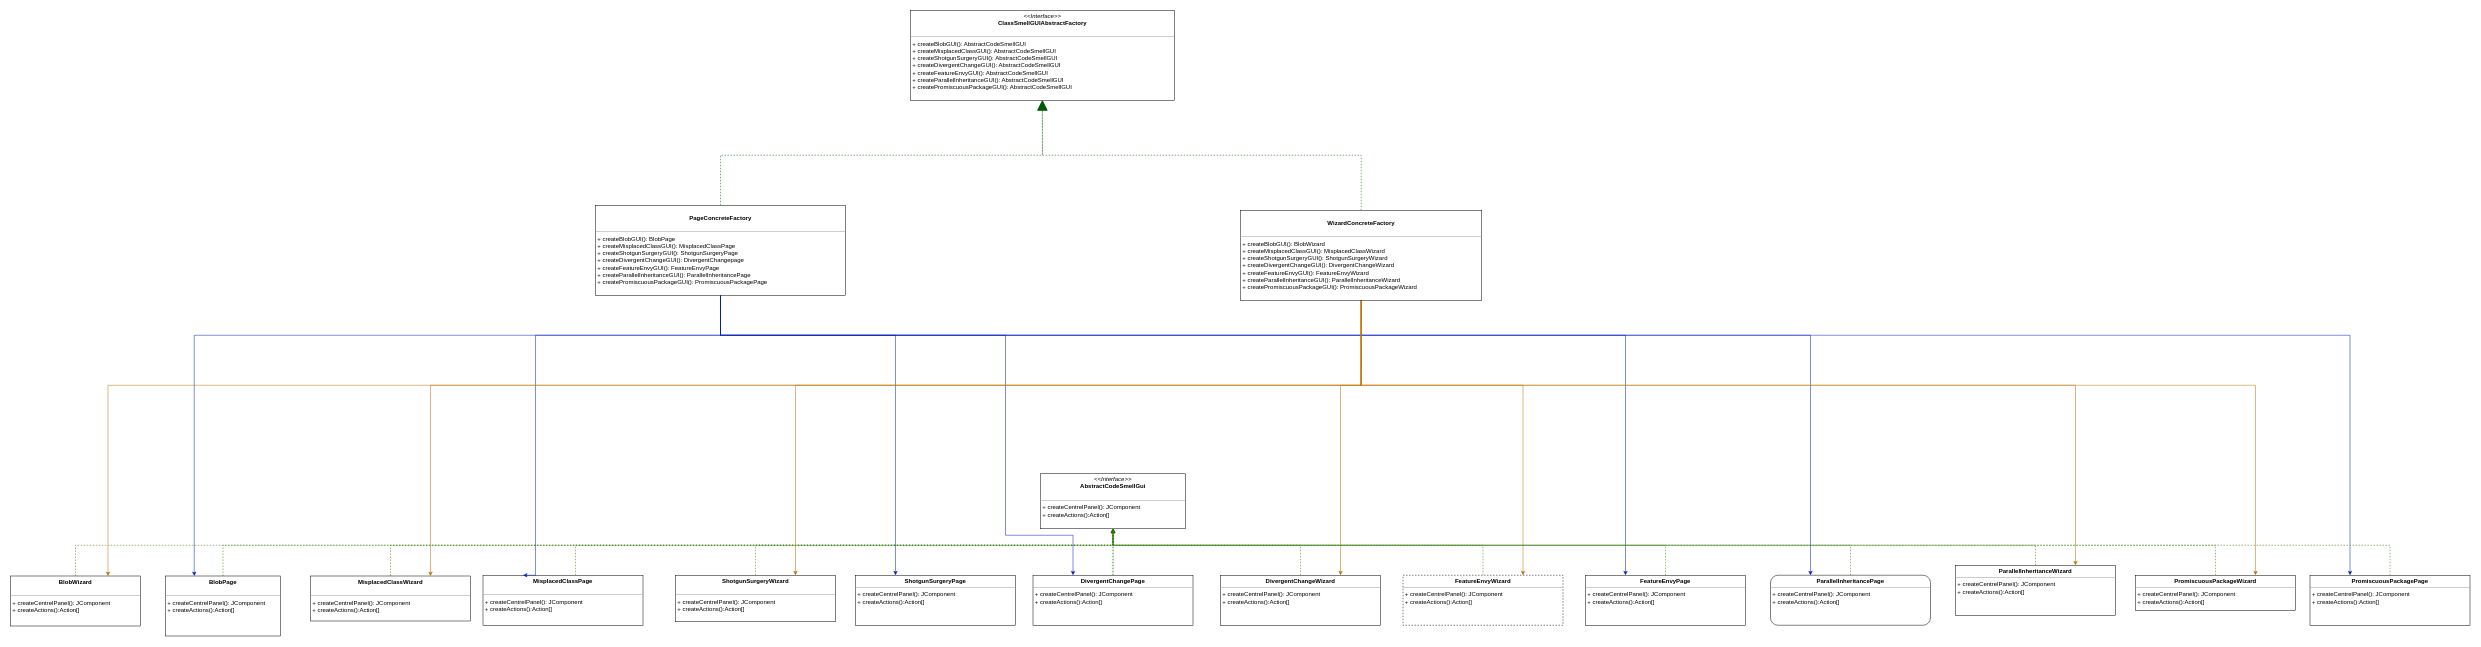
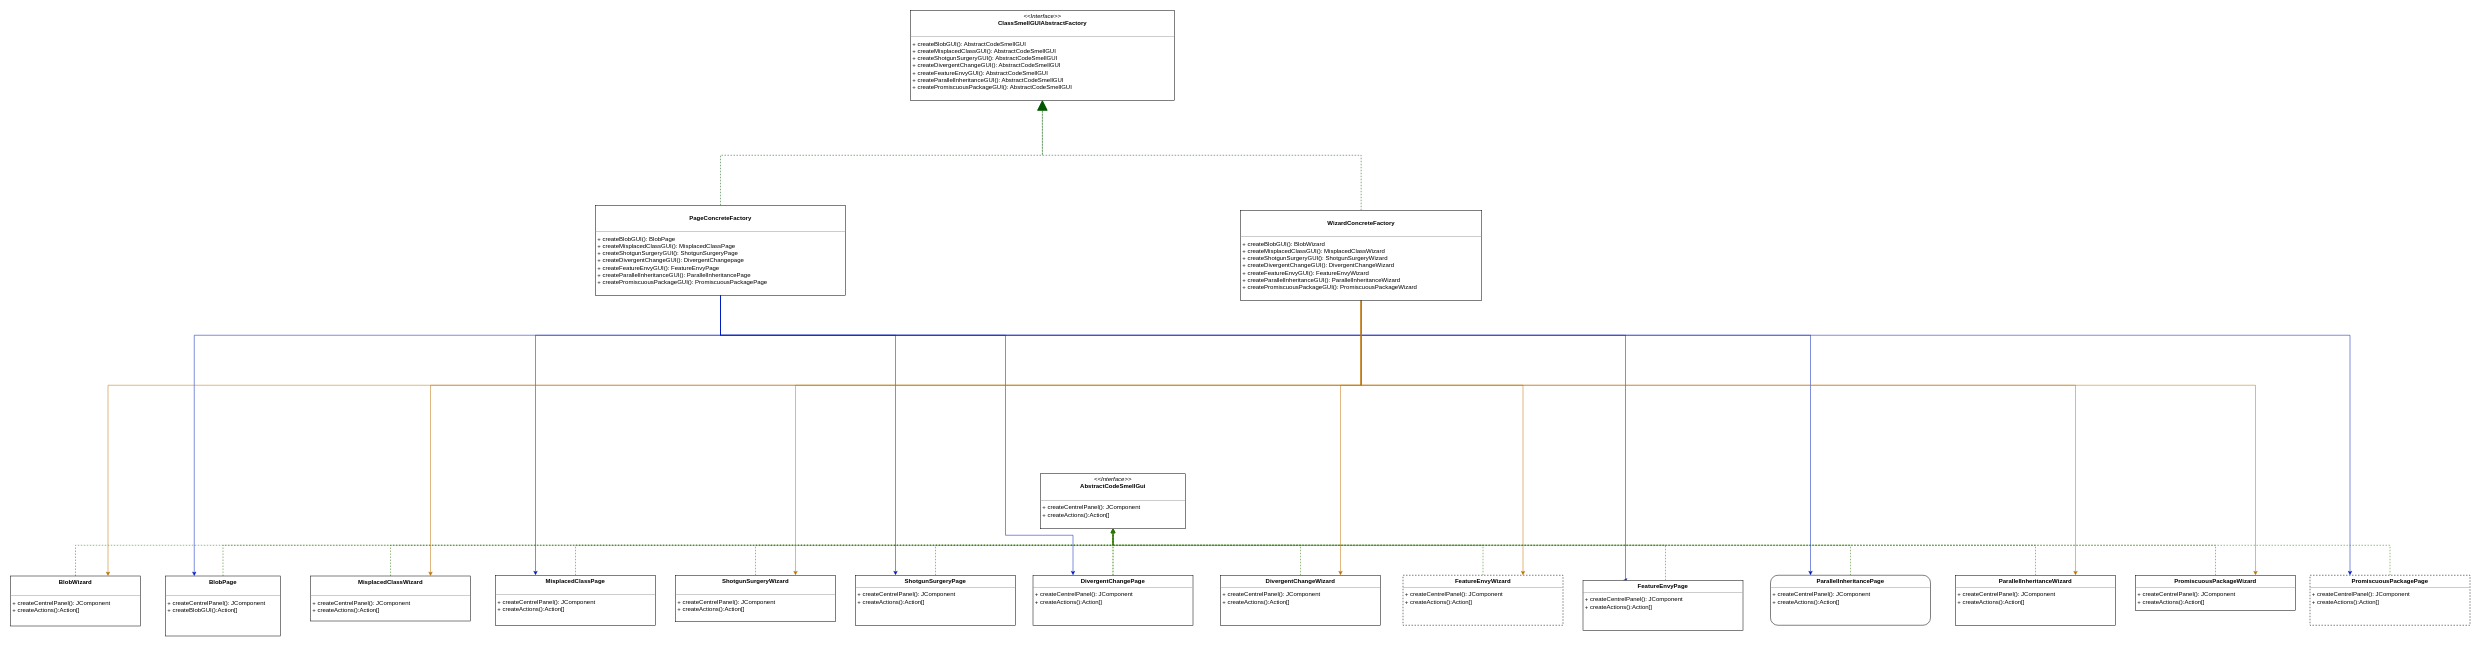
none -> (935, 561)
(218, 587) -> (218, 587)
(2035, 590) -> (2035, 600)
(563, 600) -> (575, 600)
(1665, 600) -> (1663, 605)
(2390, 600) -> (2390, 600)
